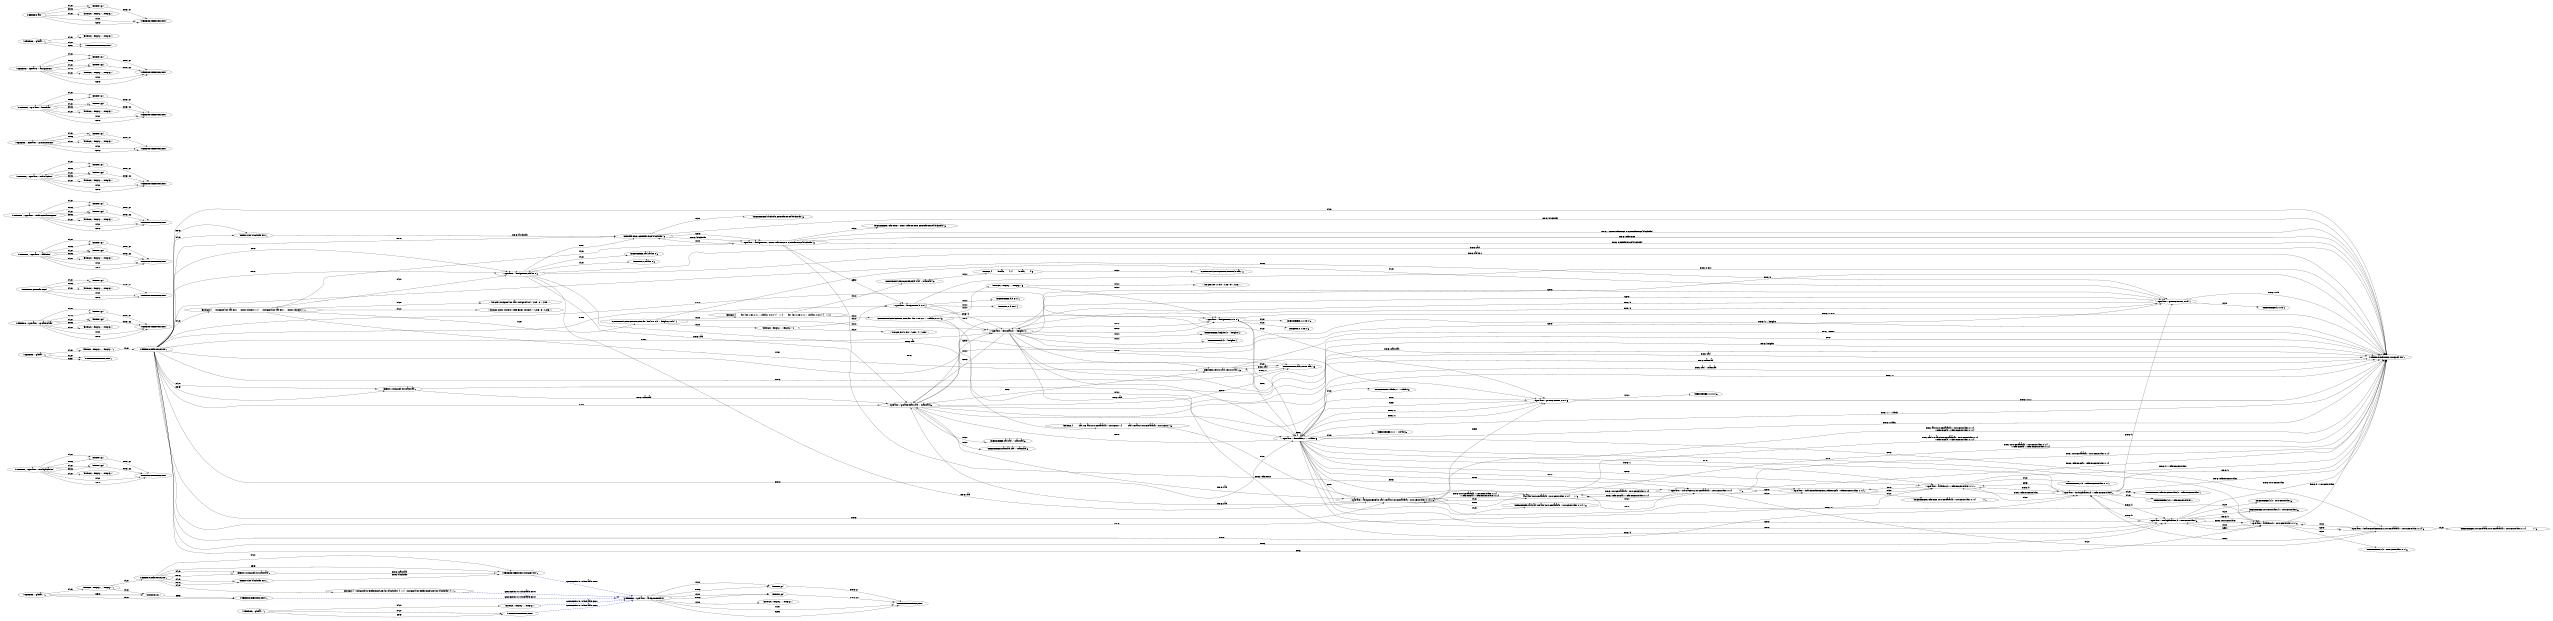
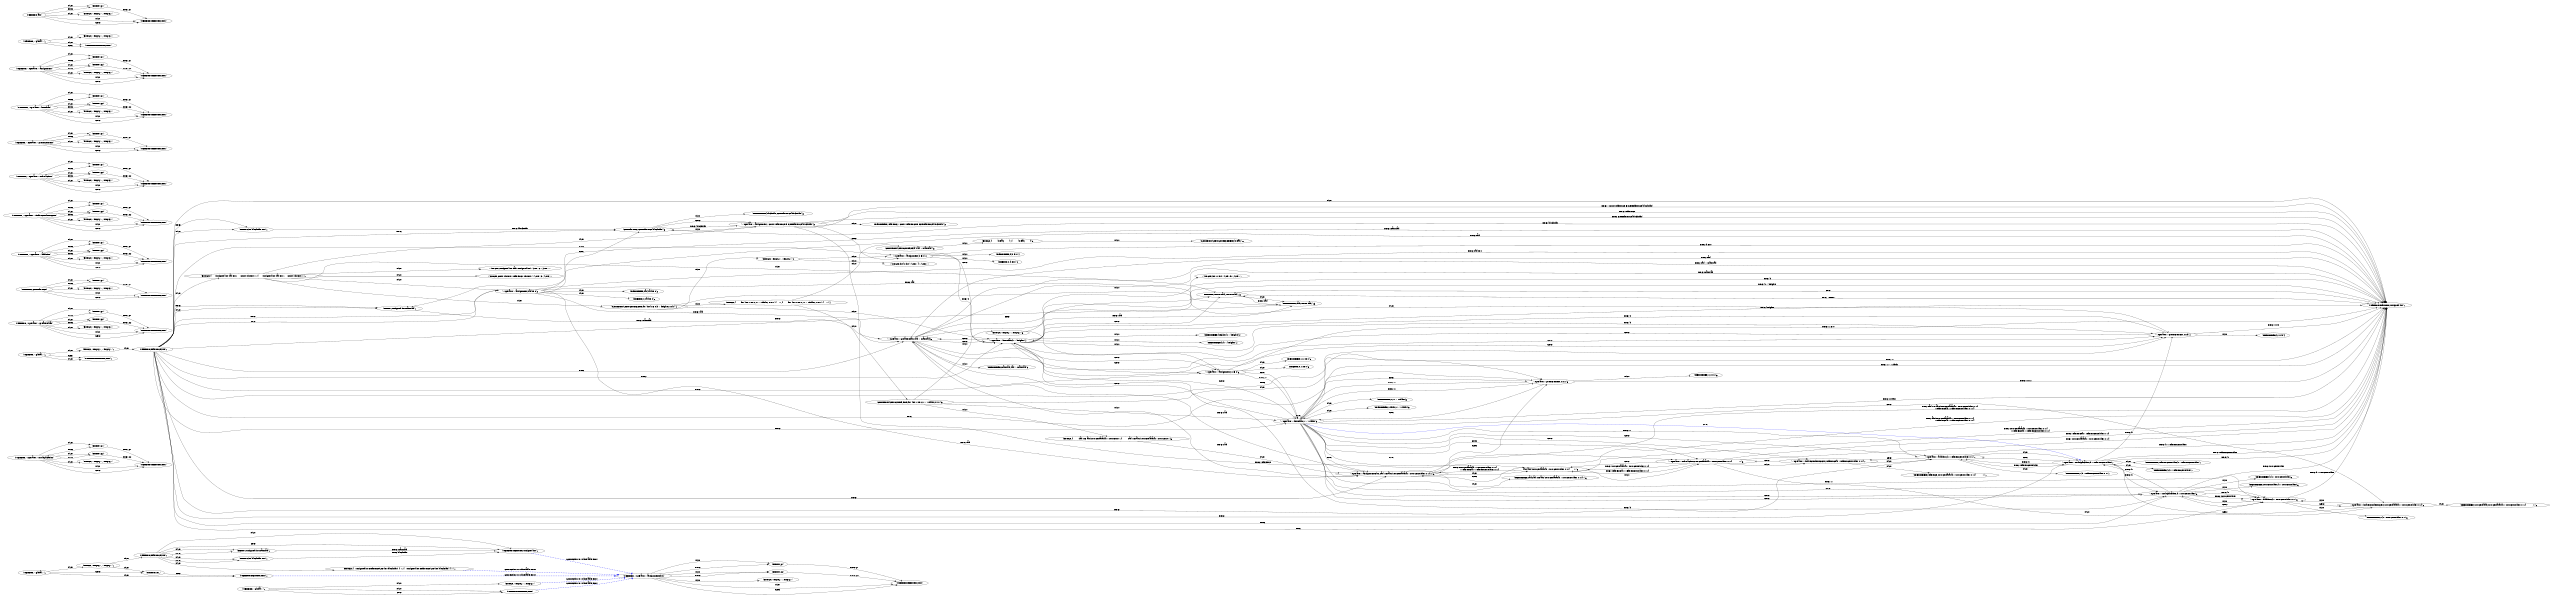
(1008, 441) -> none
(1684, 462) -> (1693, 426)
